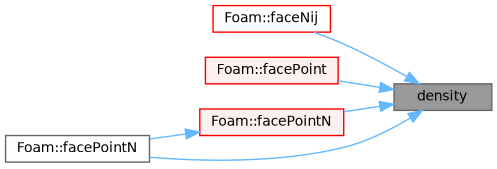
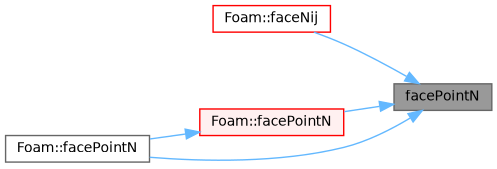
(272, 71) -> none
(443, 97) -> (443, 97)
